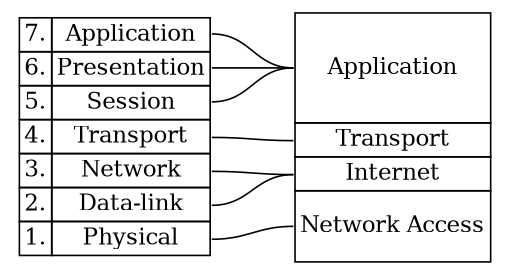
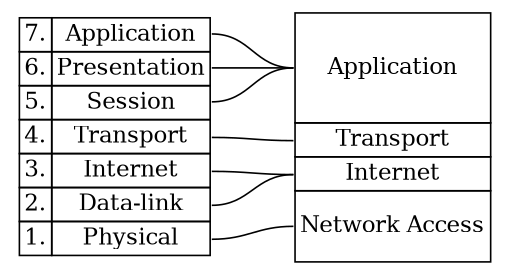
(131, 170) -> (131, 170)
